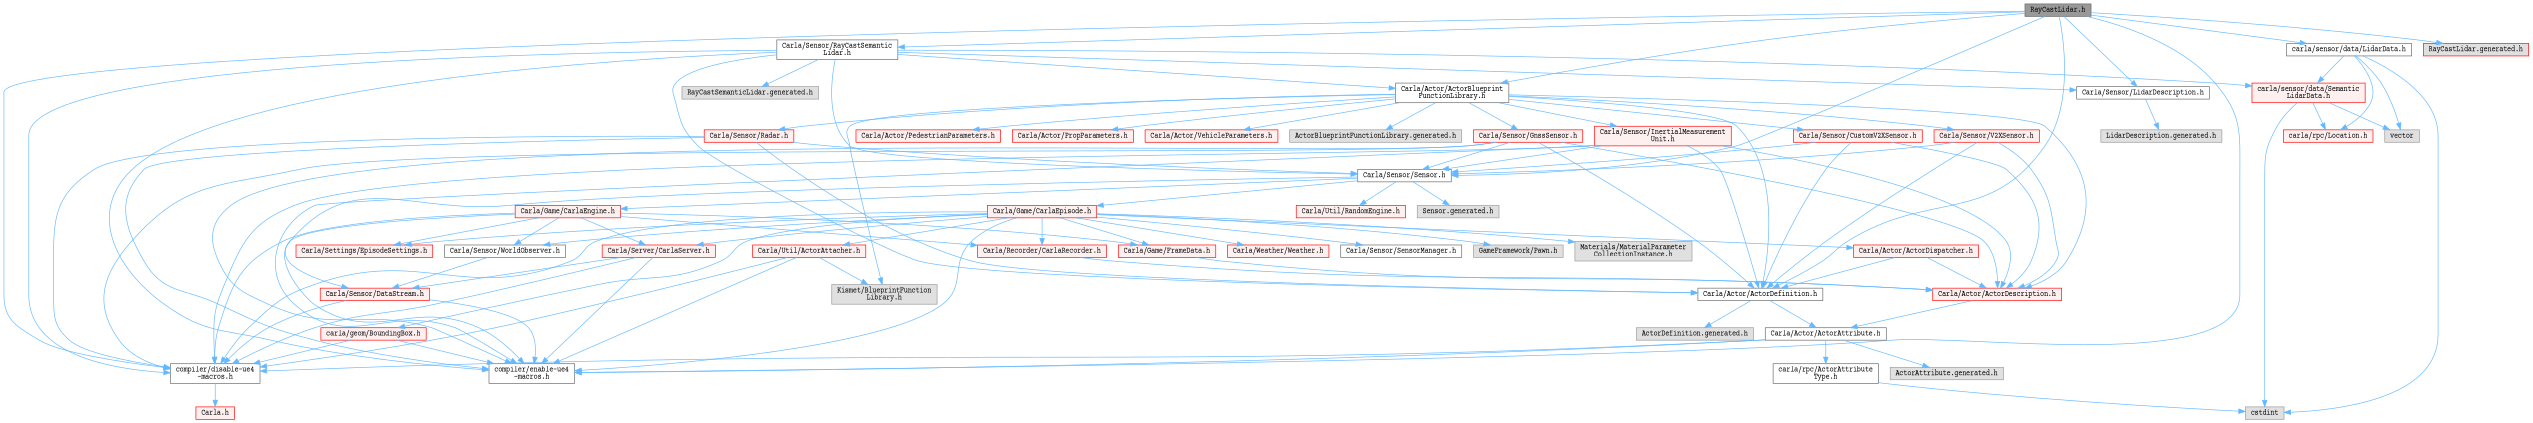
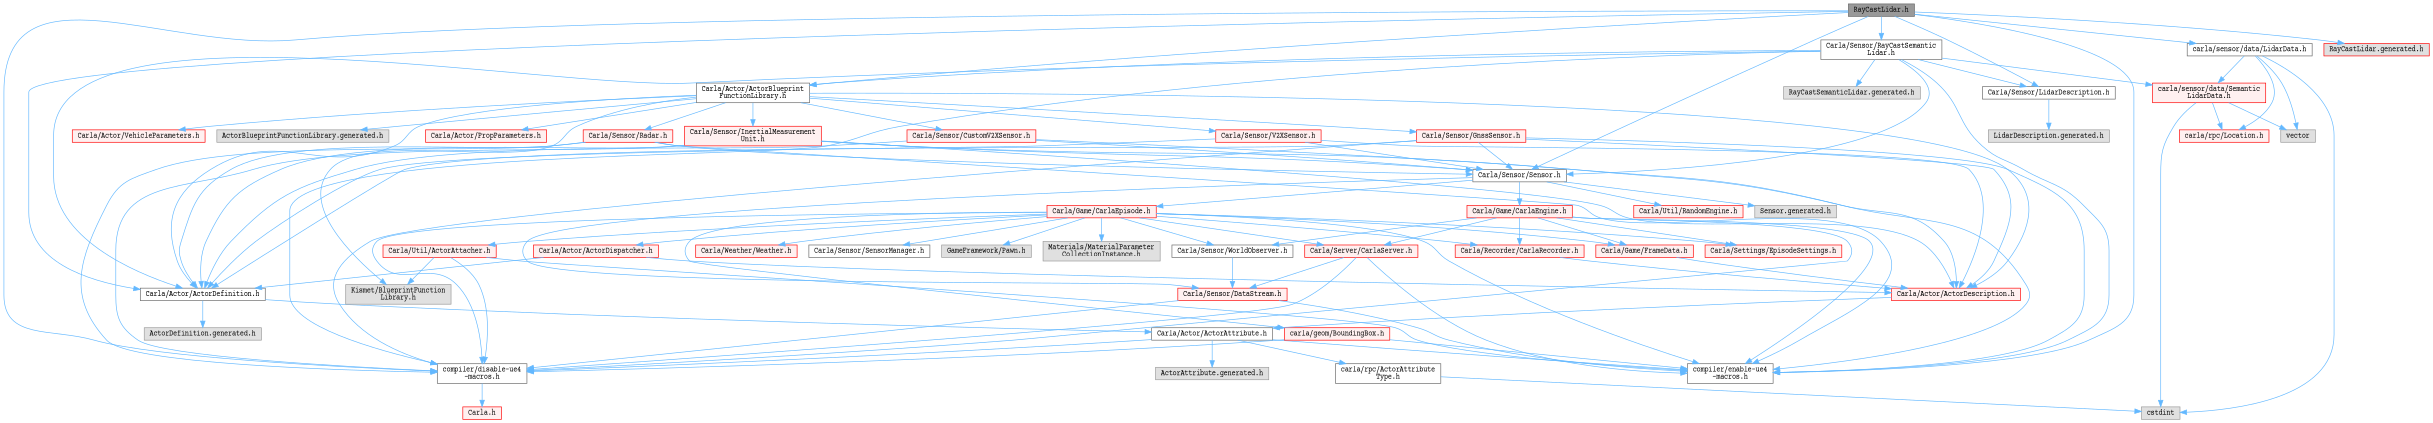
(928, 136) -> none
